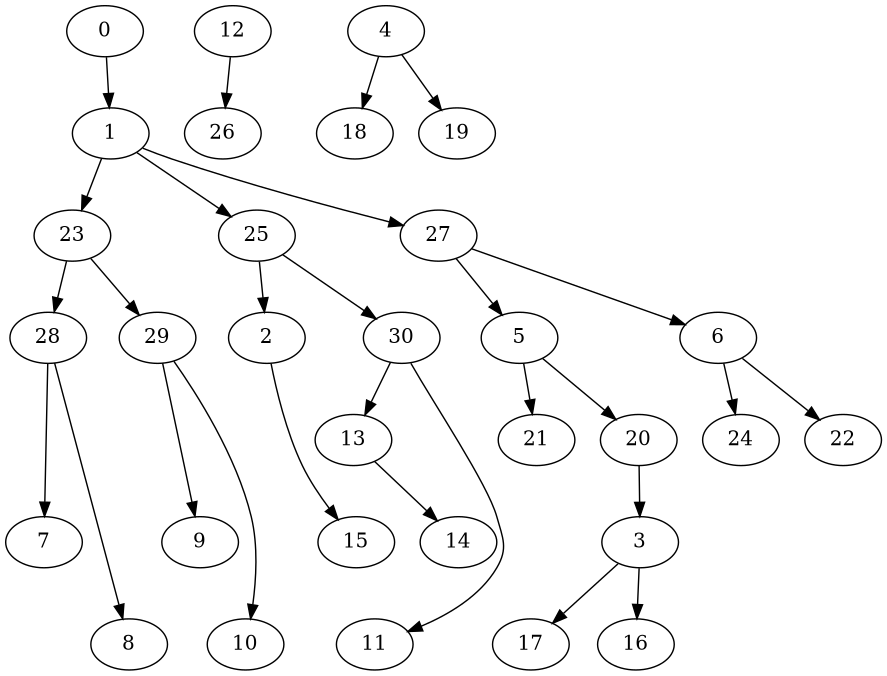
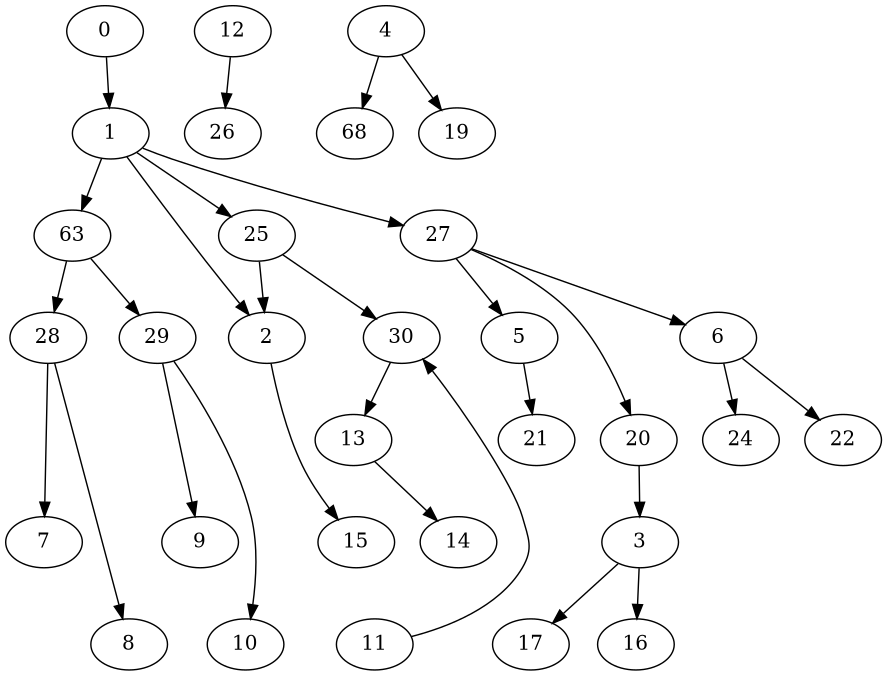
(355, 133) -> (355, 133)
none -> (182, 231)
(72, 236) -> (72, 236)
(574, 384) -> (566, 308)
(492, 505) -> (524, 524)
